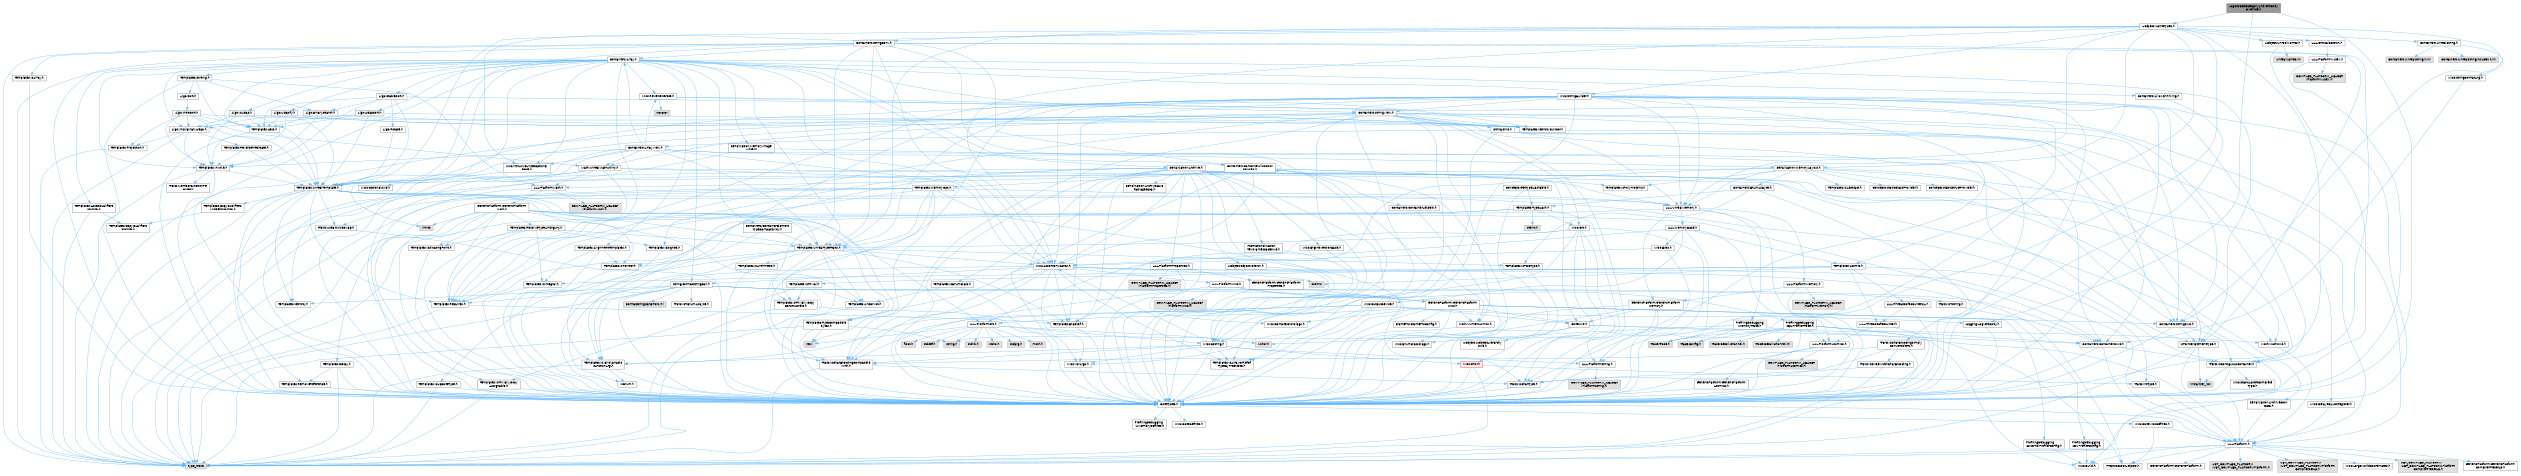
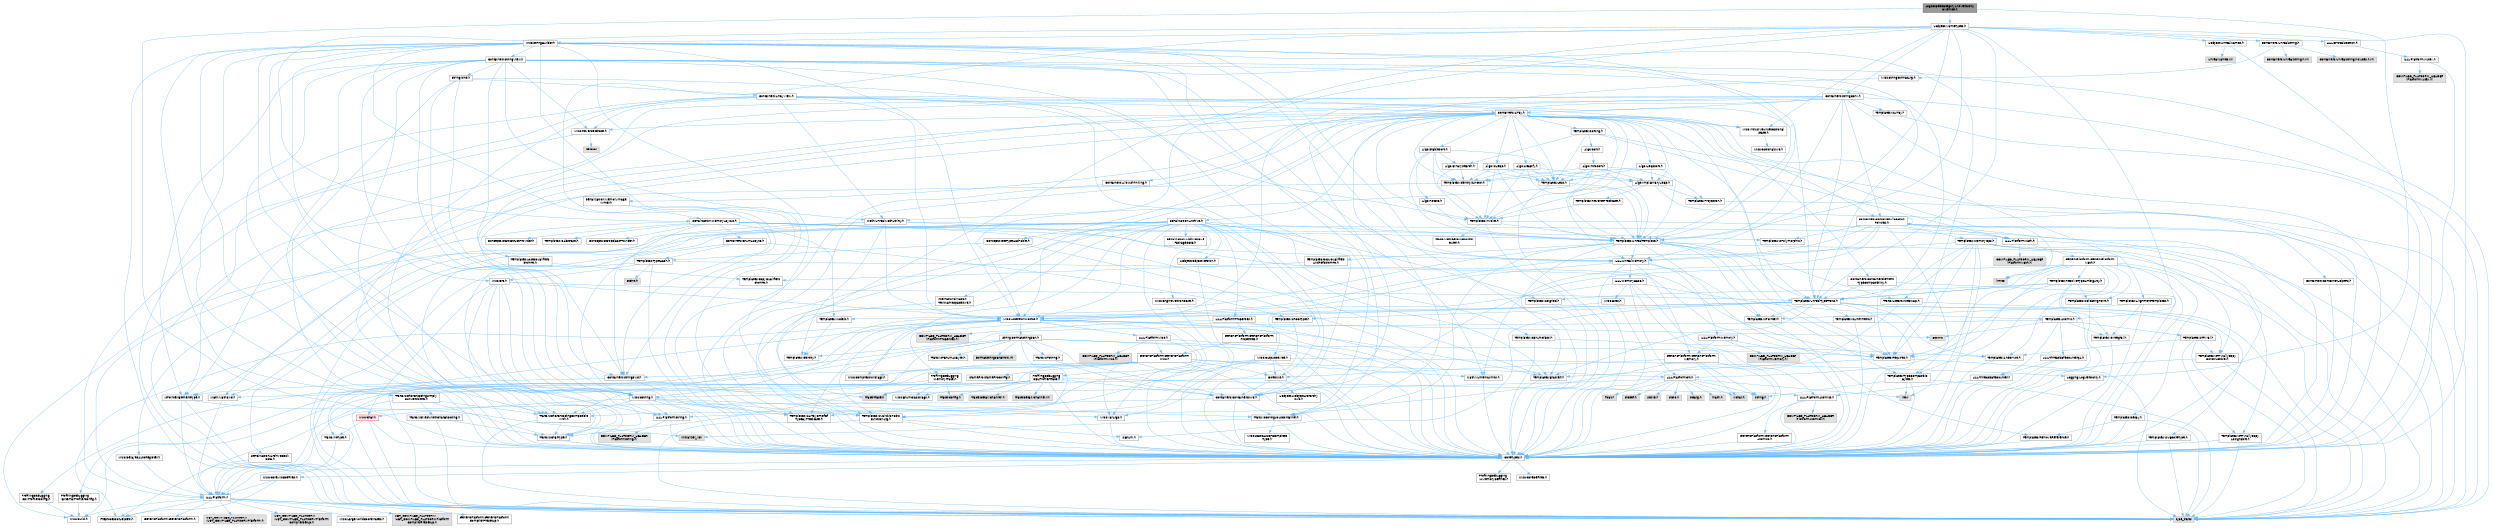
(1133, 107) -> (547, 95)
(697, 157) -> (1275, 171)
none -> (834, 320)
